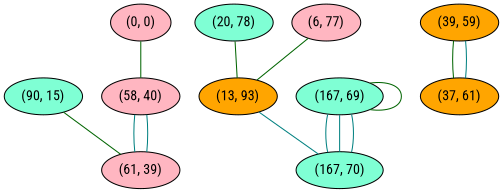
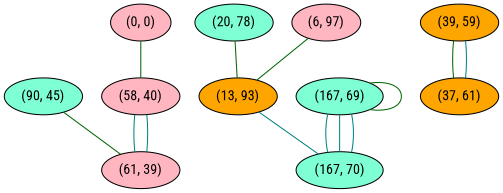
(326, 23) -> (326, 23)
(43, 96) -> (43, 96)
